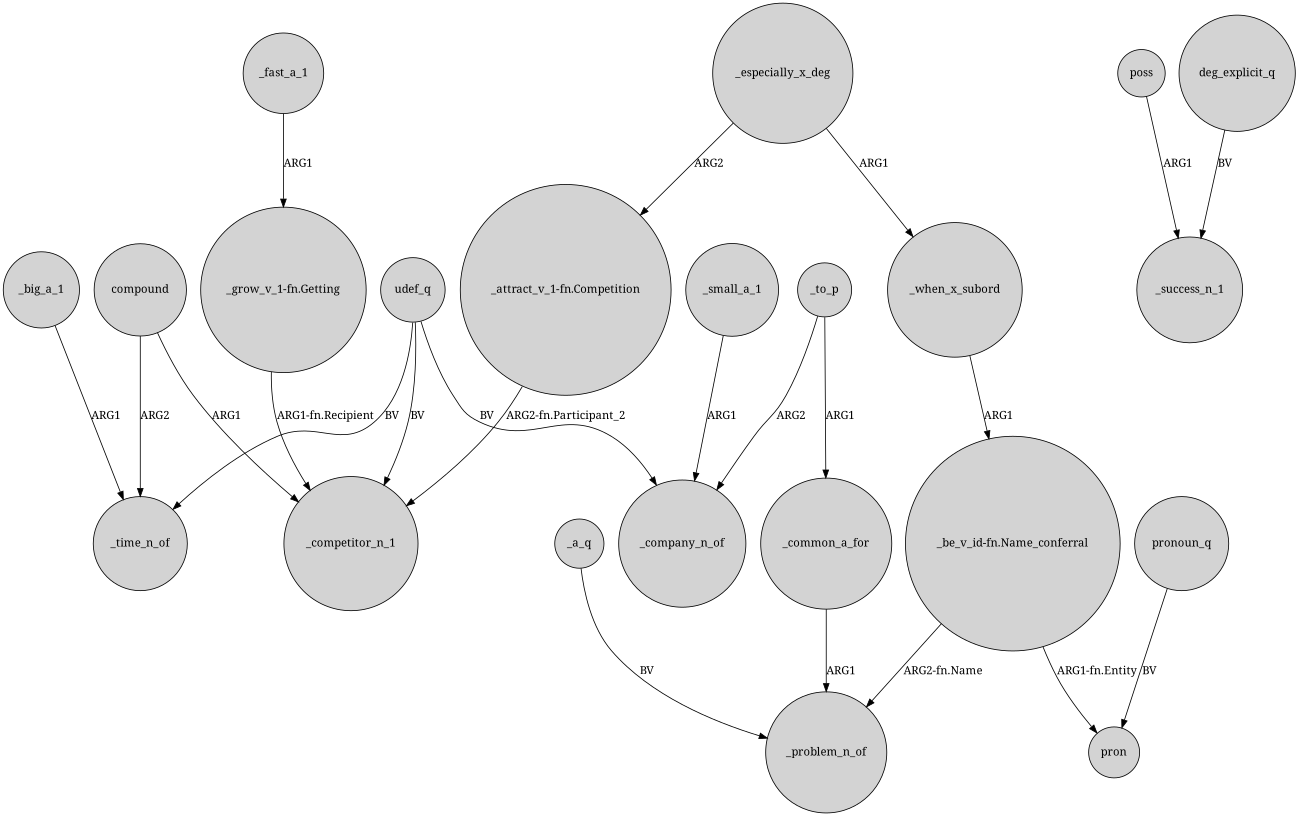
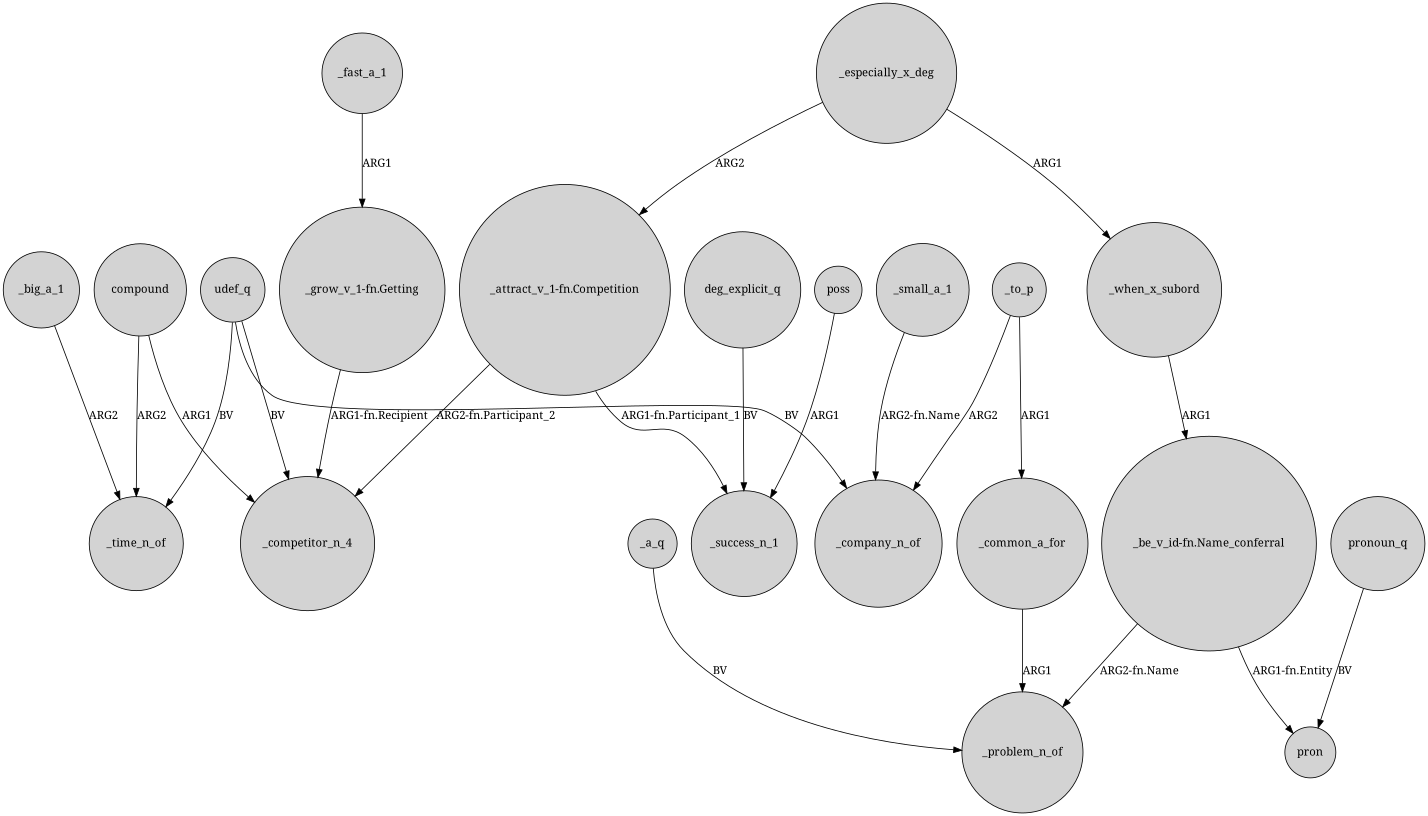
(106, 416) -> (104, 416)
(722, 416) -> (921, 416)
none -> (665, 429)
(351, 544) -> (308, 544)
